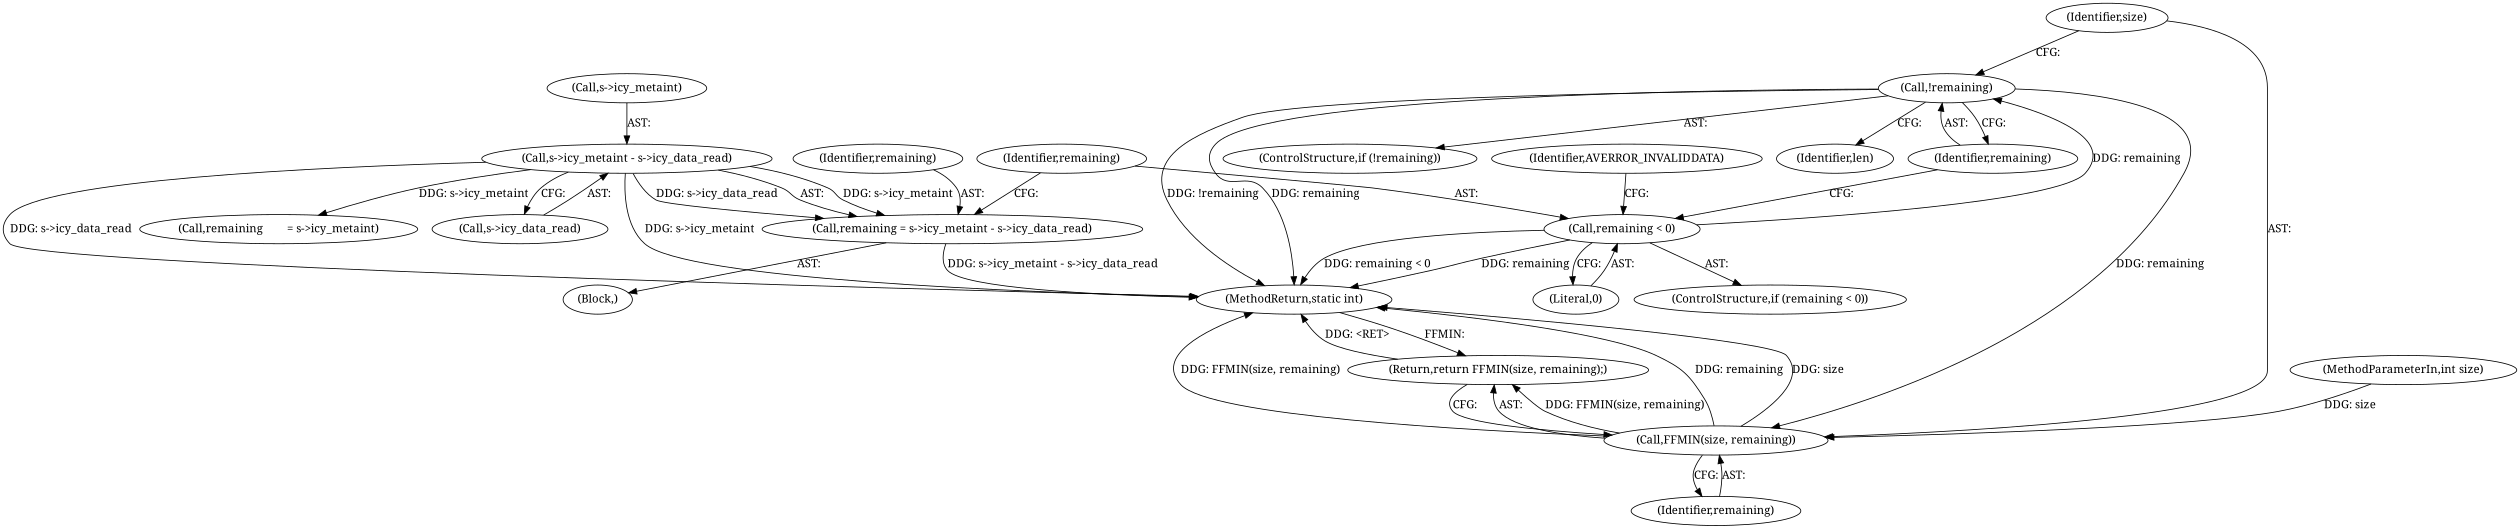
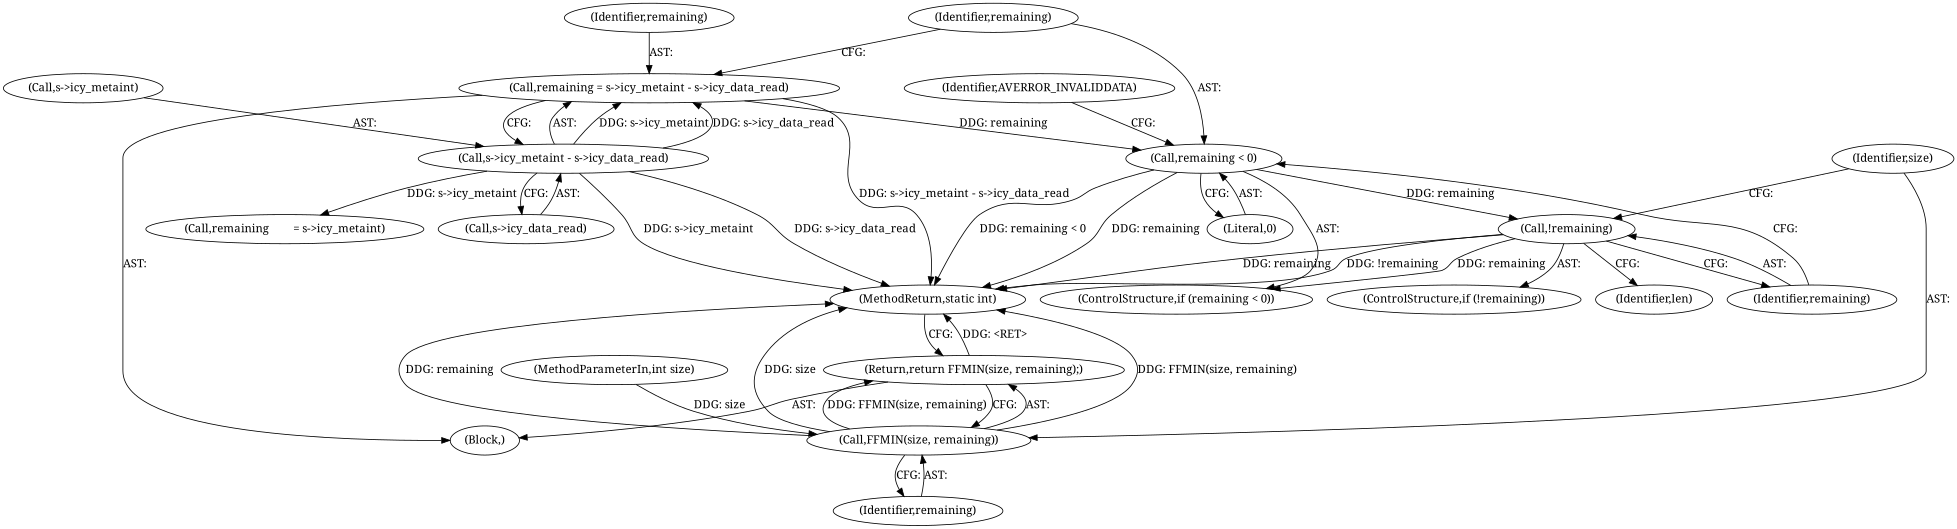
none -> (512, 113)
none -> (939, 125)
(2098, 275) -> (1401, 276)
(1446, 335) -> (942, 335)
none -> (700, 420)
